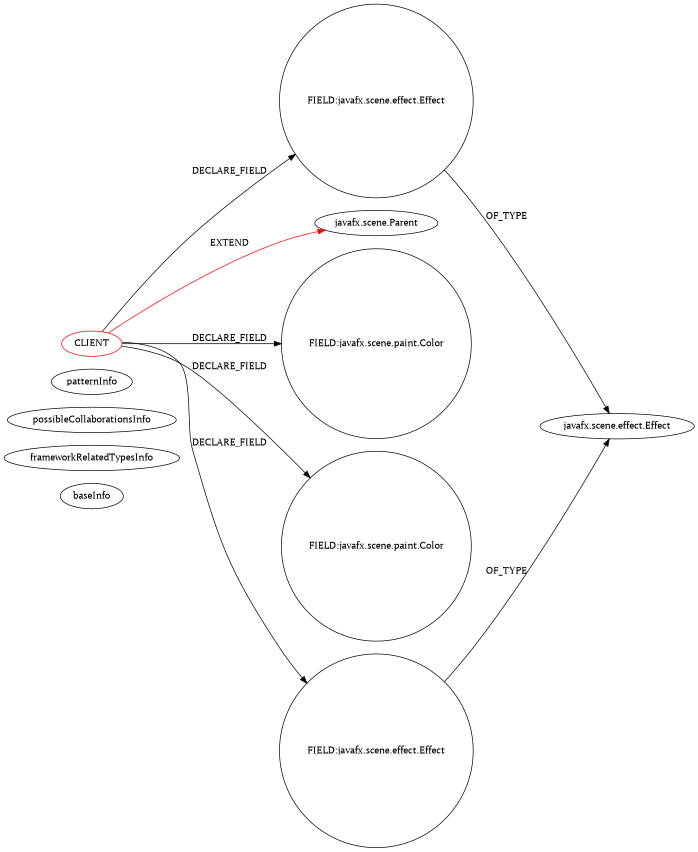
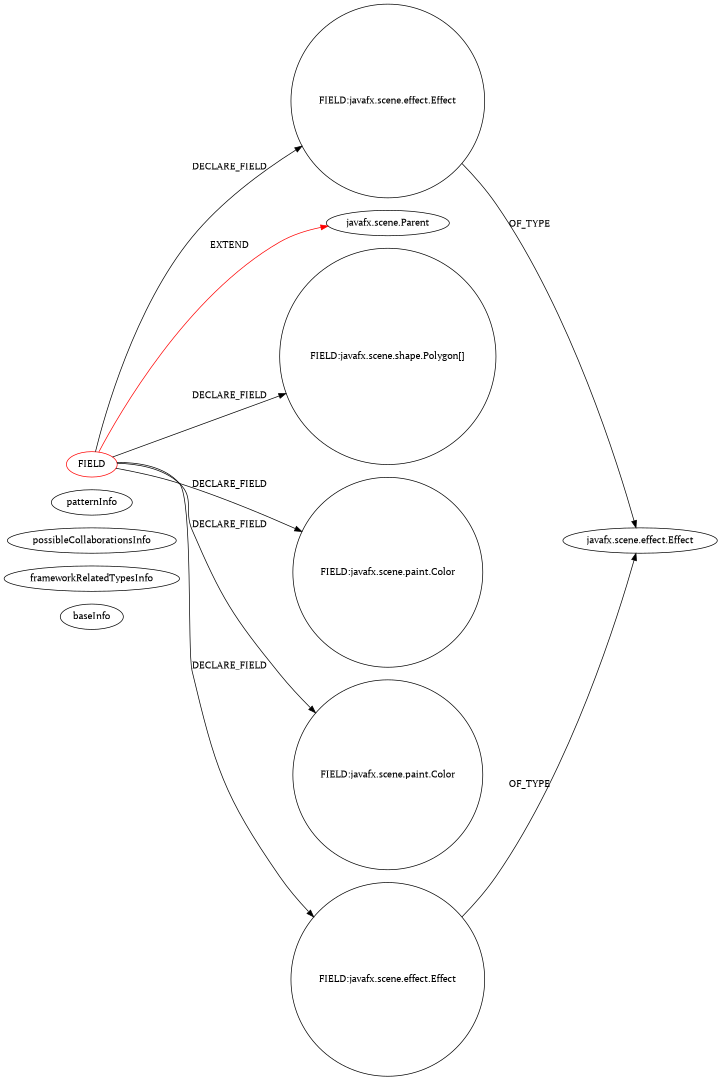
(92, 344) -> (92, 464)
none -> (388, 356)
